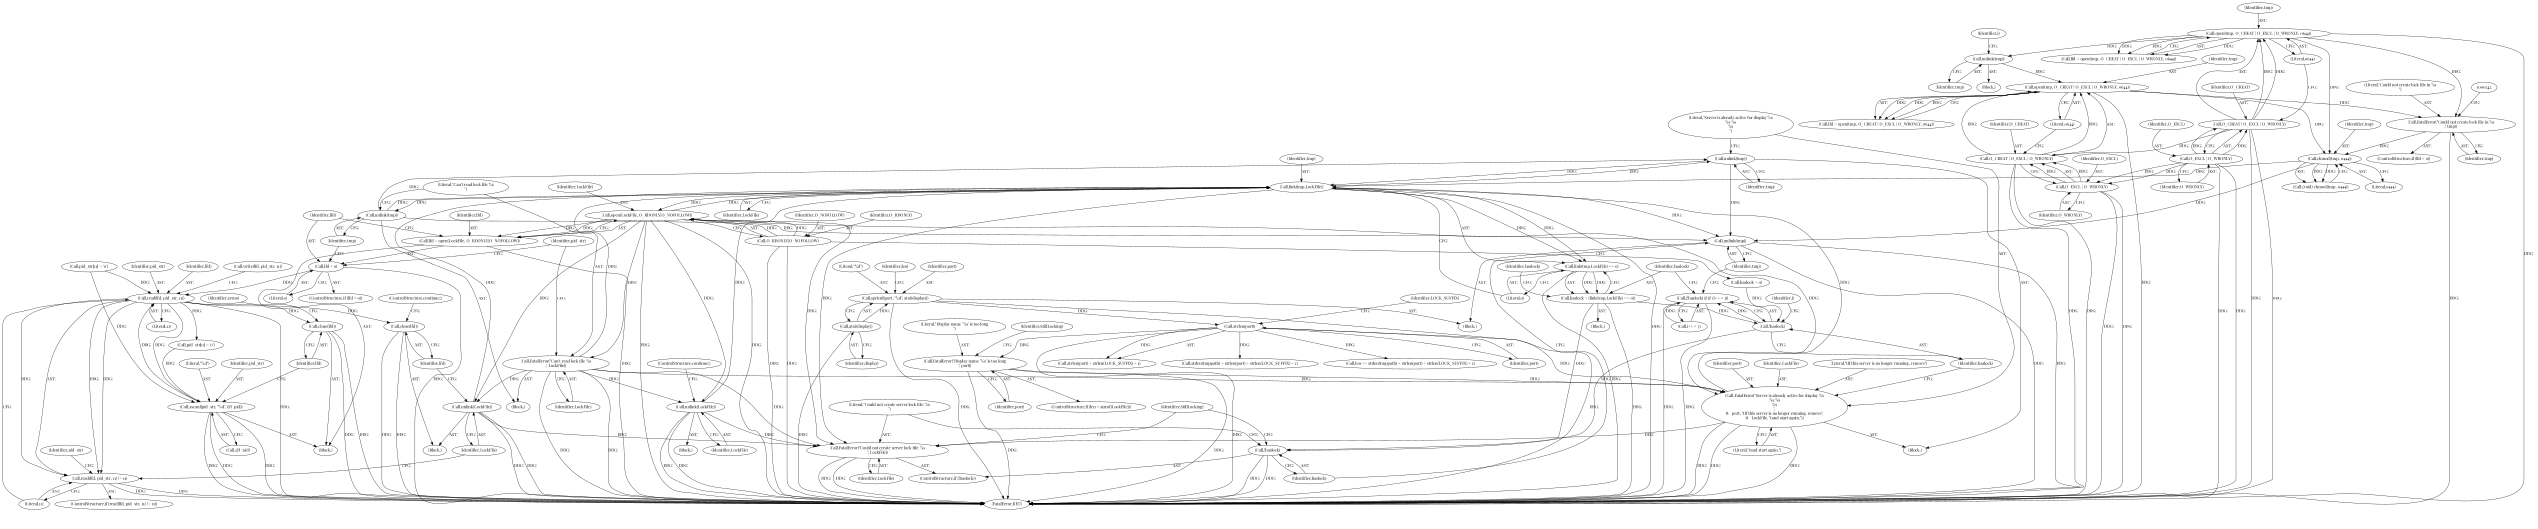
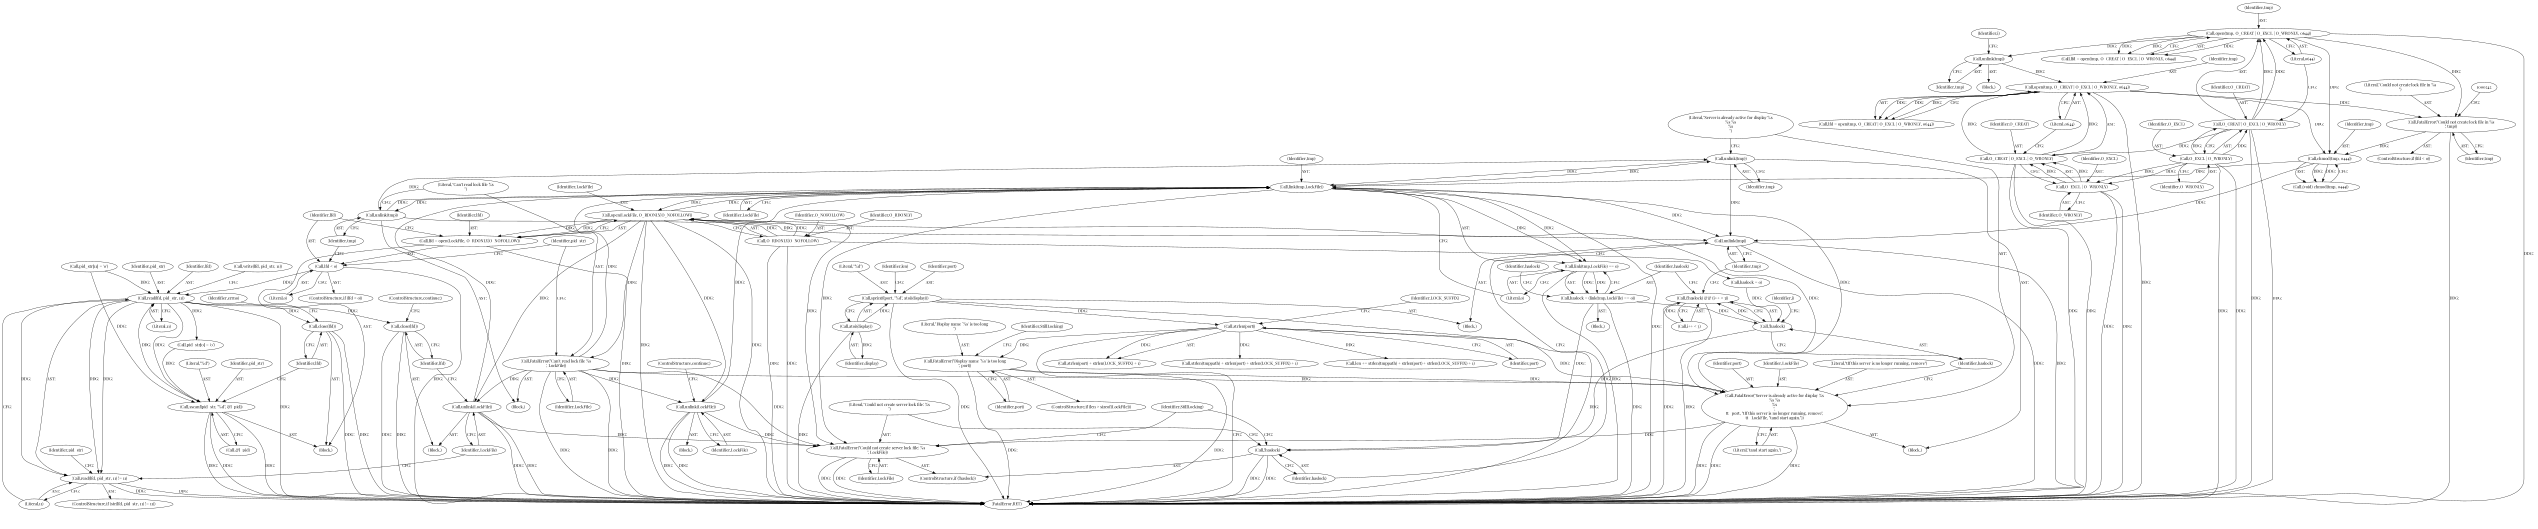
(2384, 187) -> none
(868, 345) -> (868, 345)
(1238, 435) -> (1238, 435)
(114, 504) -> (114, 504)
